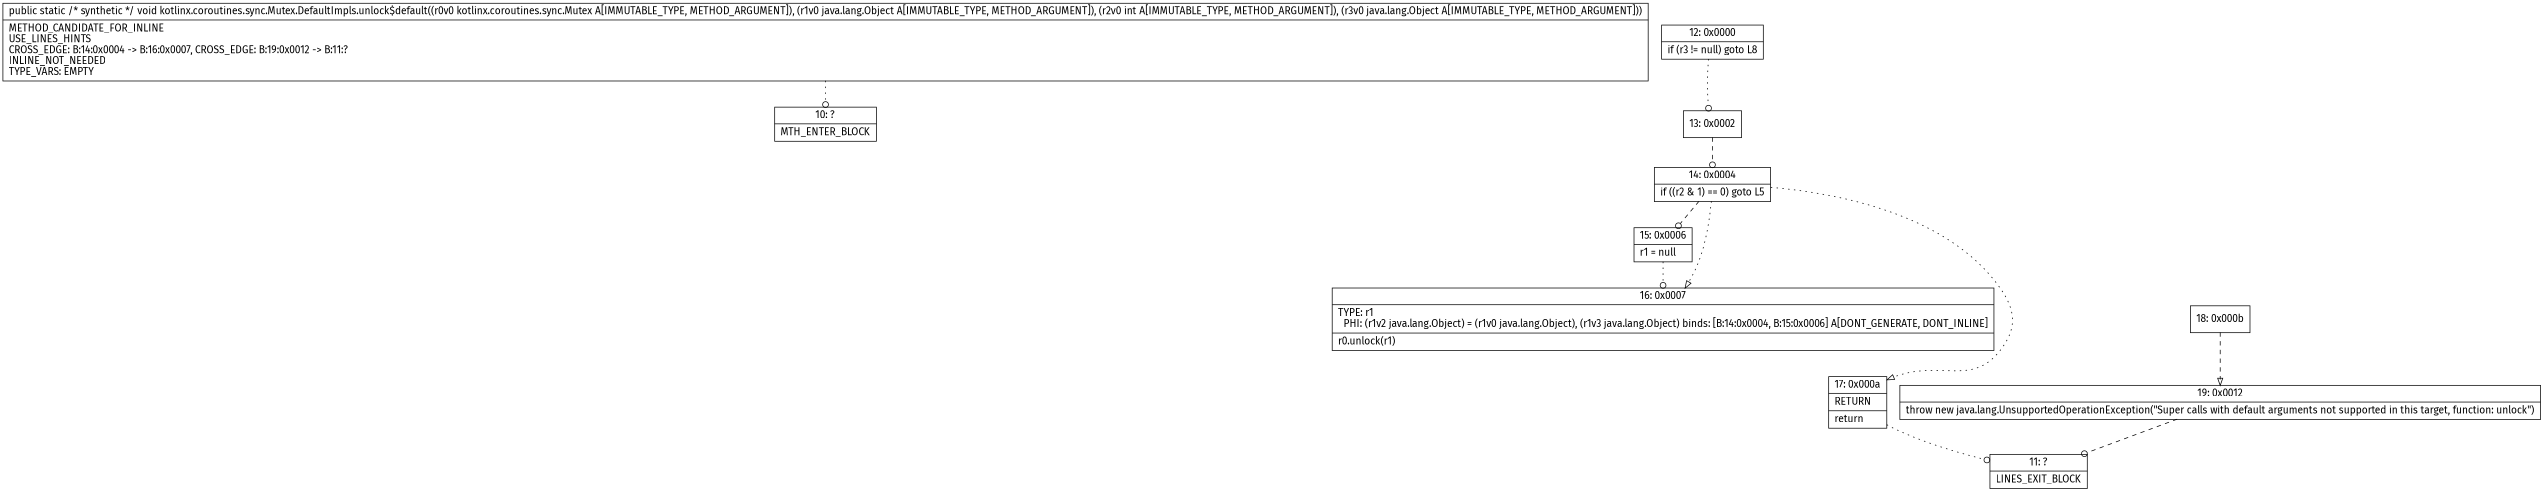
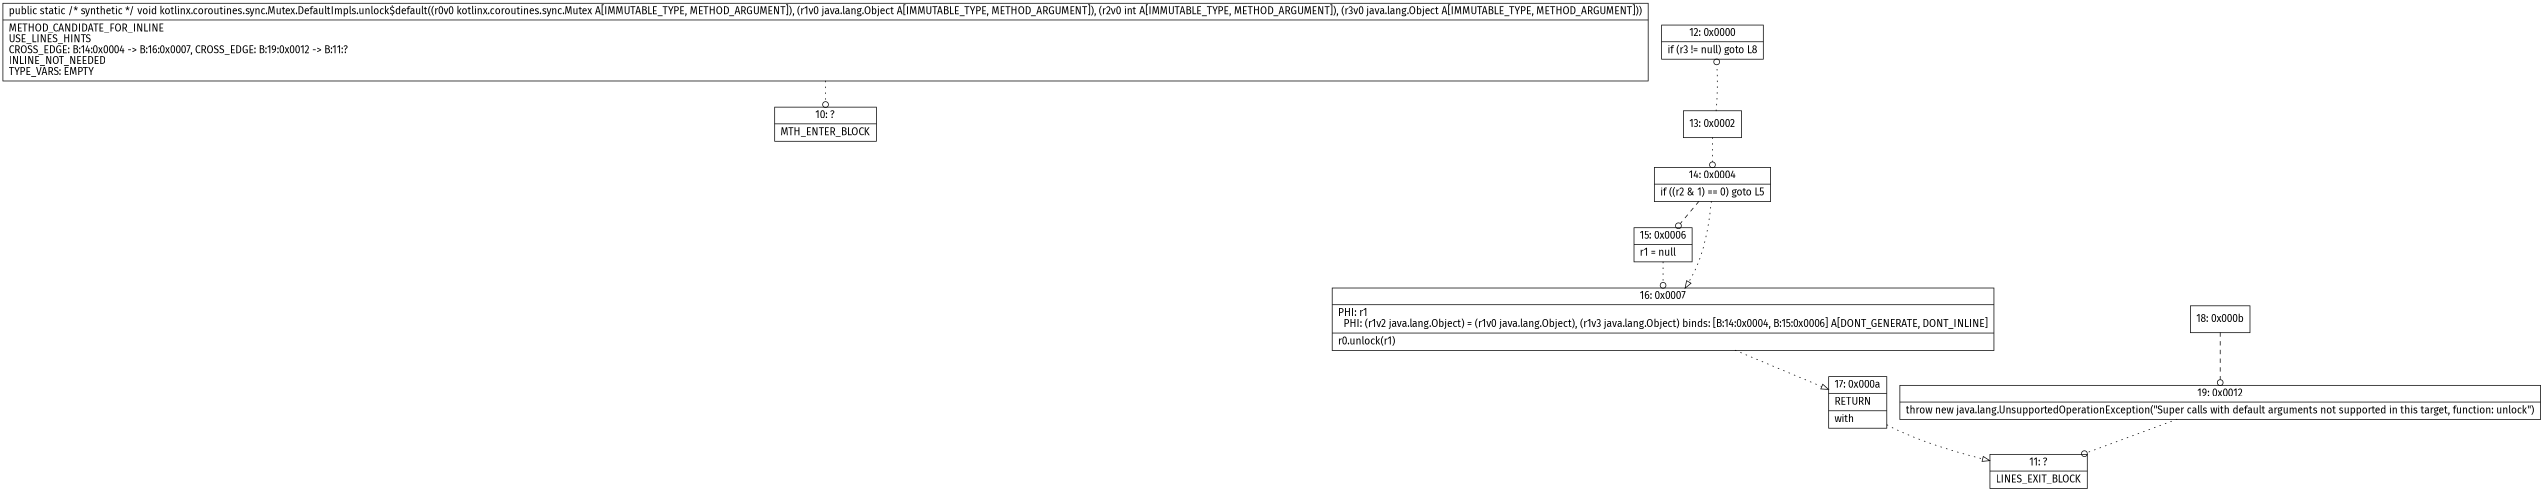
(1708, 82) -> (1717, 88)
(1712, 150) -> (1712, 150)
(1975, 260) -> (1778, 368)
(1357, 313) -> (1354, 313)
(2220, 356) -> (2220, 356)
(1849, 419) -> (1845, 419)
(2132, 436) -> (2132, 436)
(1934, 445) -> (1934, 445)
